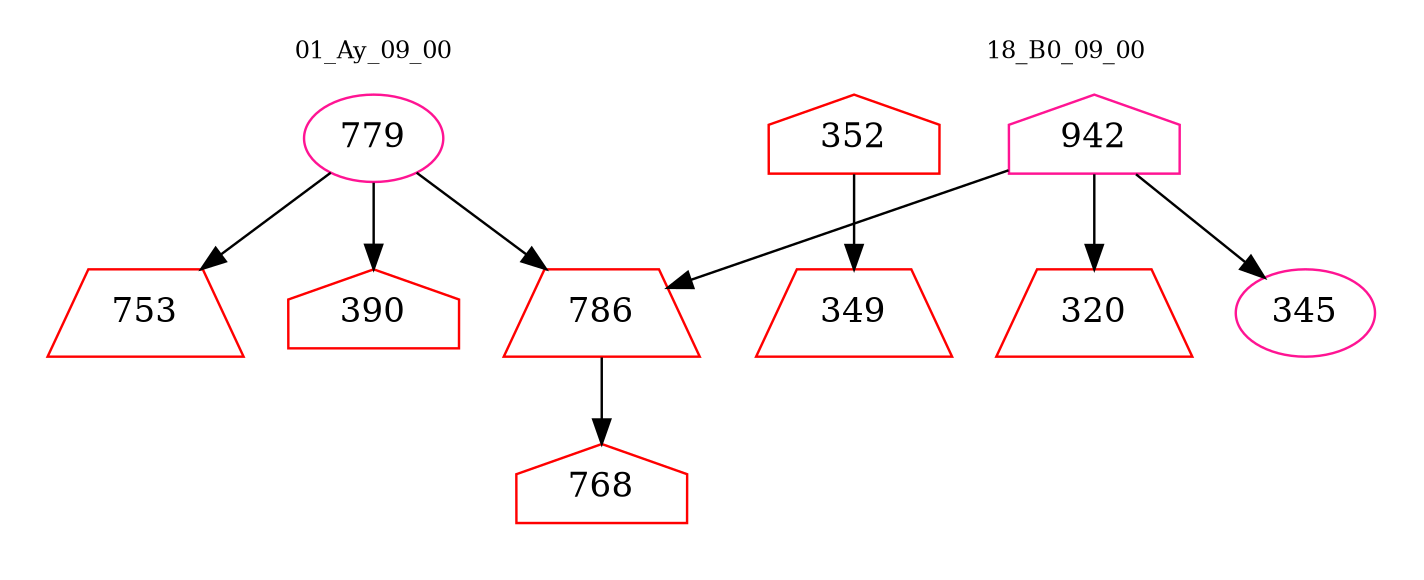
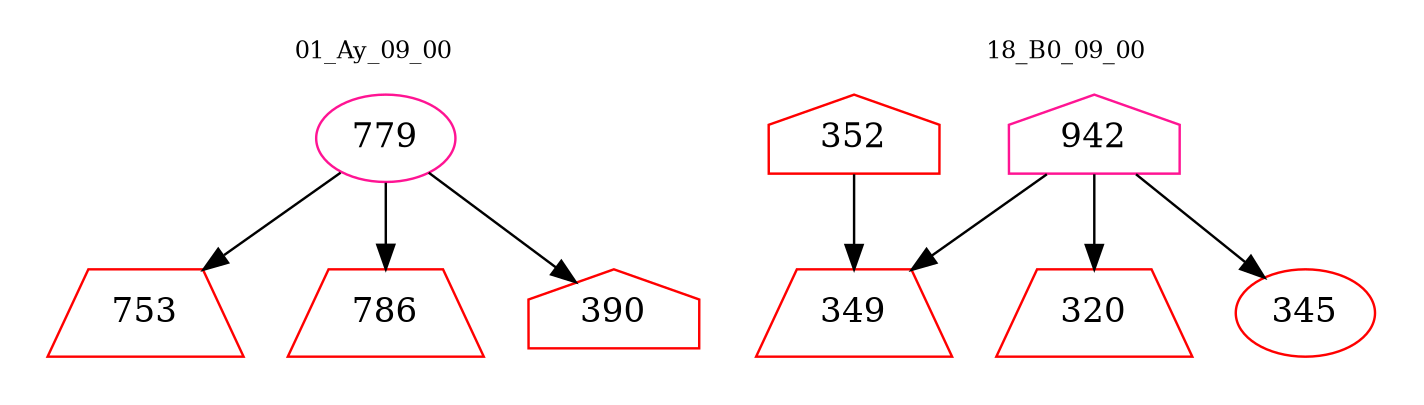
(834, 231) -> (989, 215)
(1305, 313) -> (1305, 313)
(602, 488) -> none
